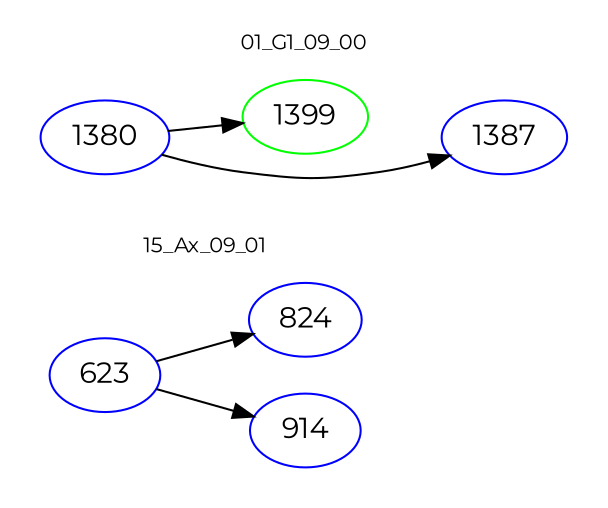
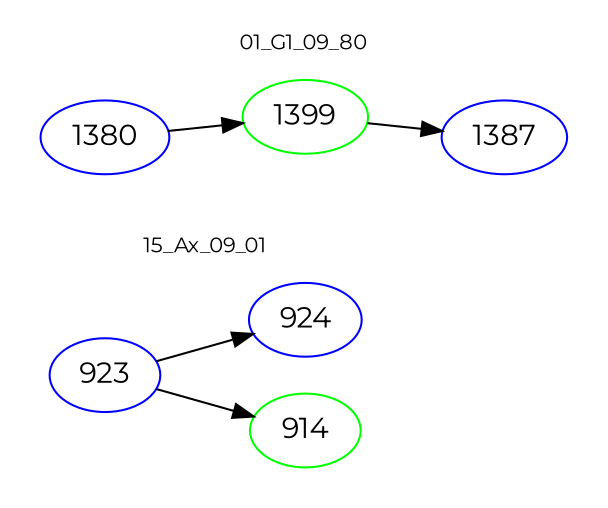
(304, 44) -> (304, 44)
(296, 178) -> (394, 126)
(305, 320) -> (305, 320)
(105, 375) -> (105, 375)
(305, 430) -> (305, 430)
